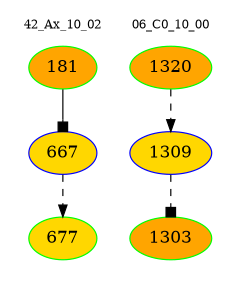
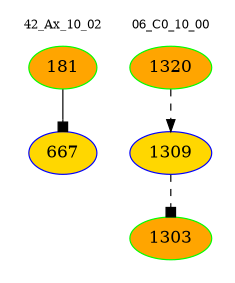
(63, 238) -> none
